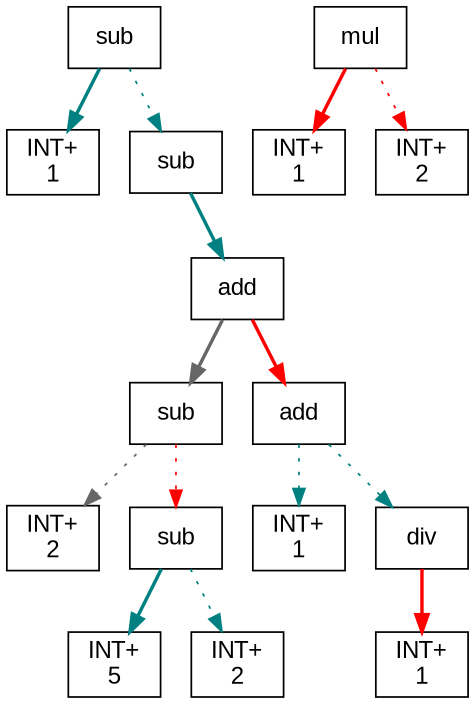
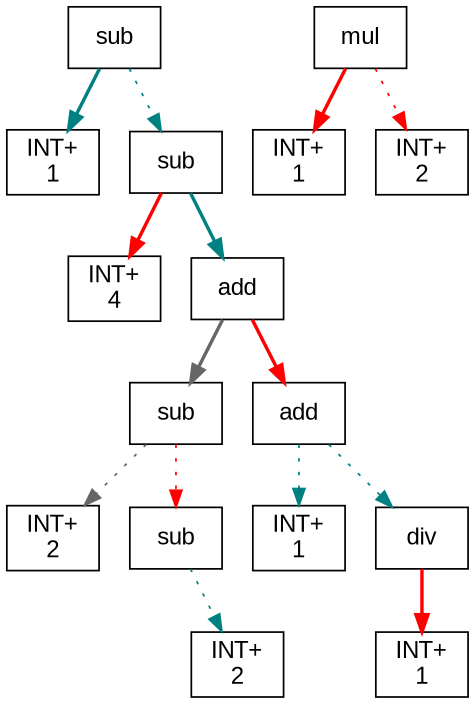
none -> (114, 289)
(114, 665) -> none
